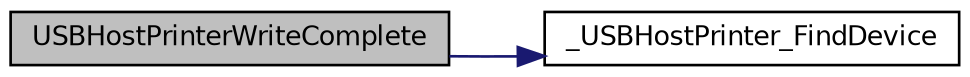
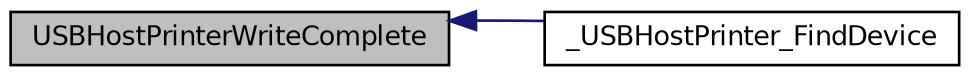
(484, 56) -> (510, 21)
